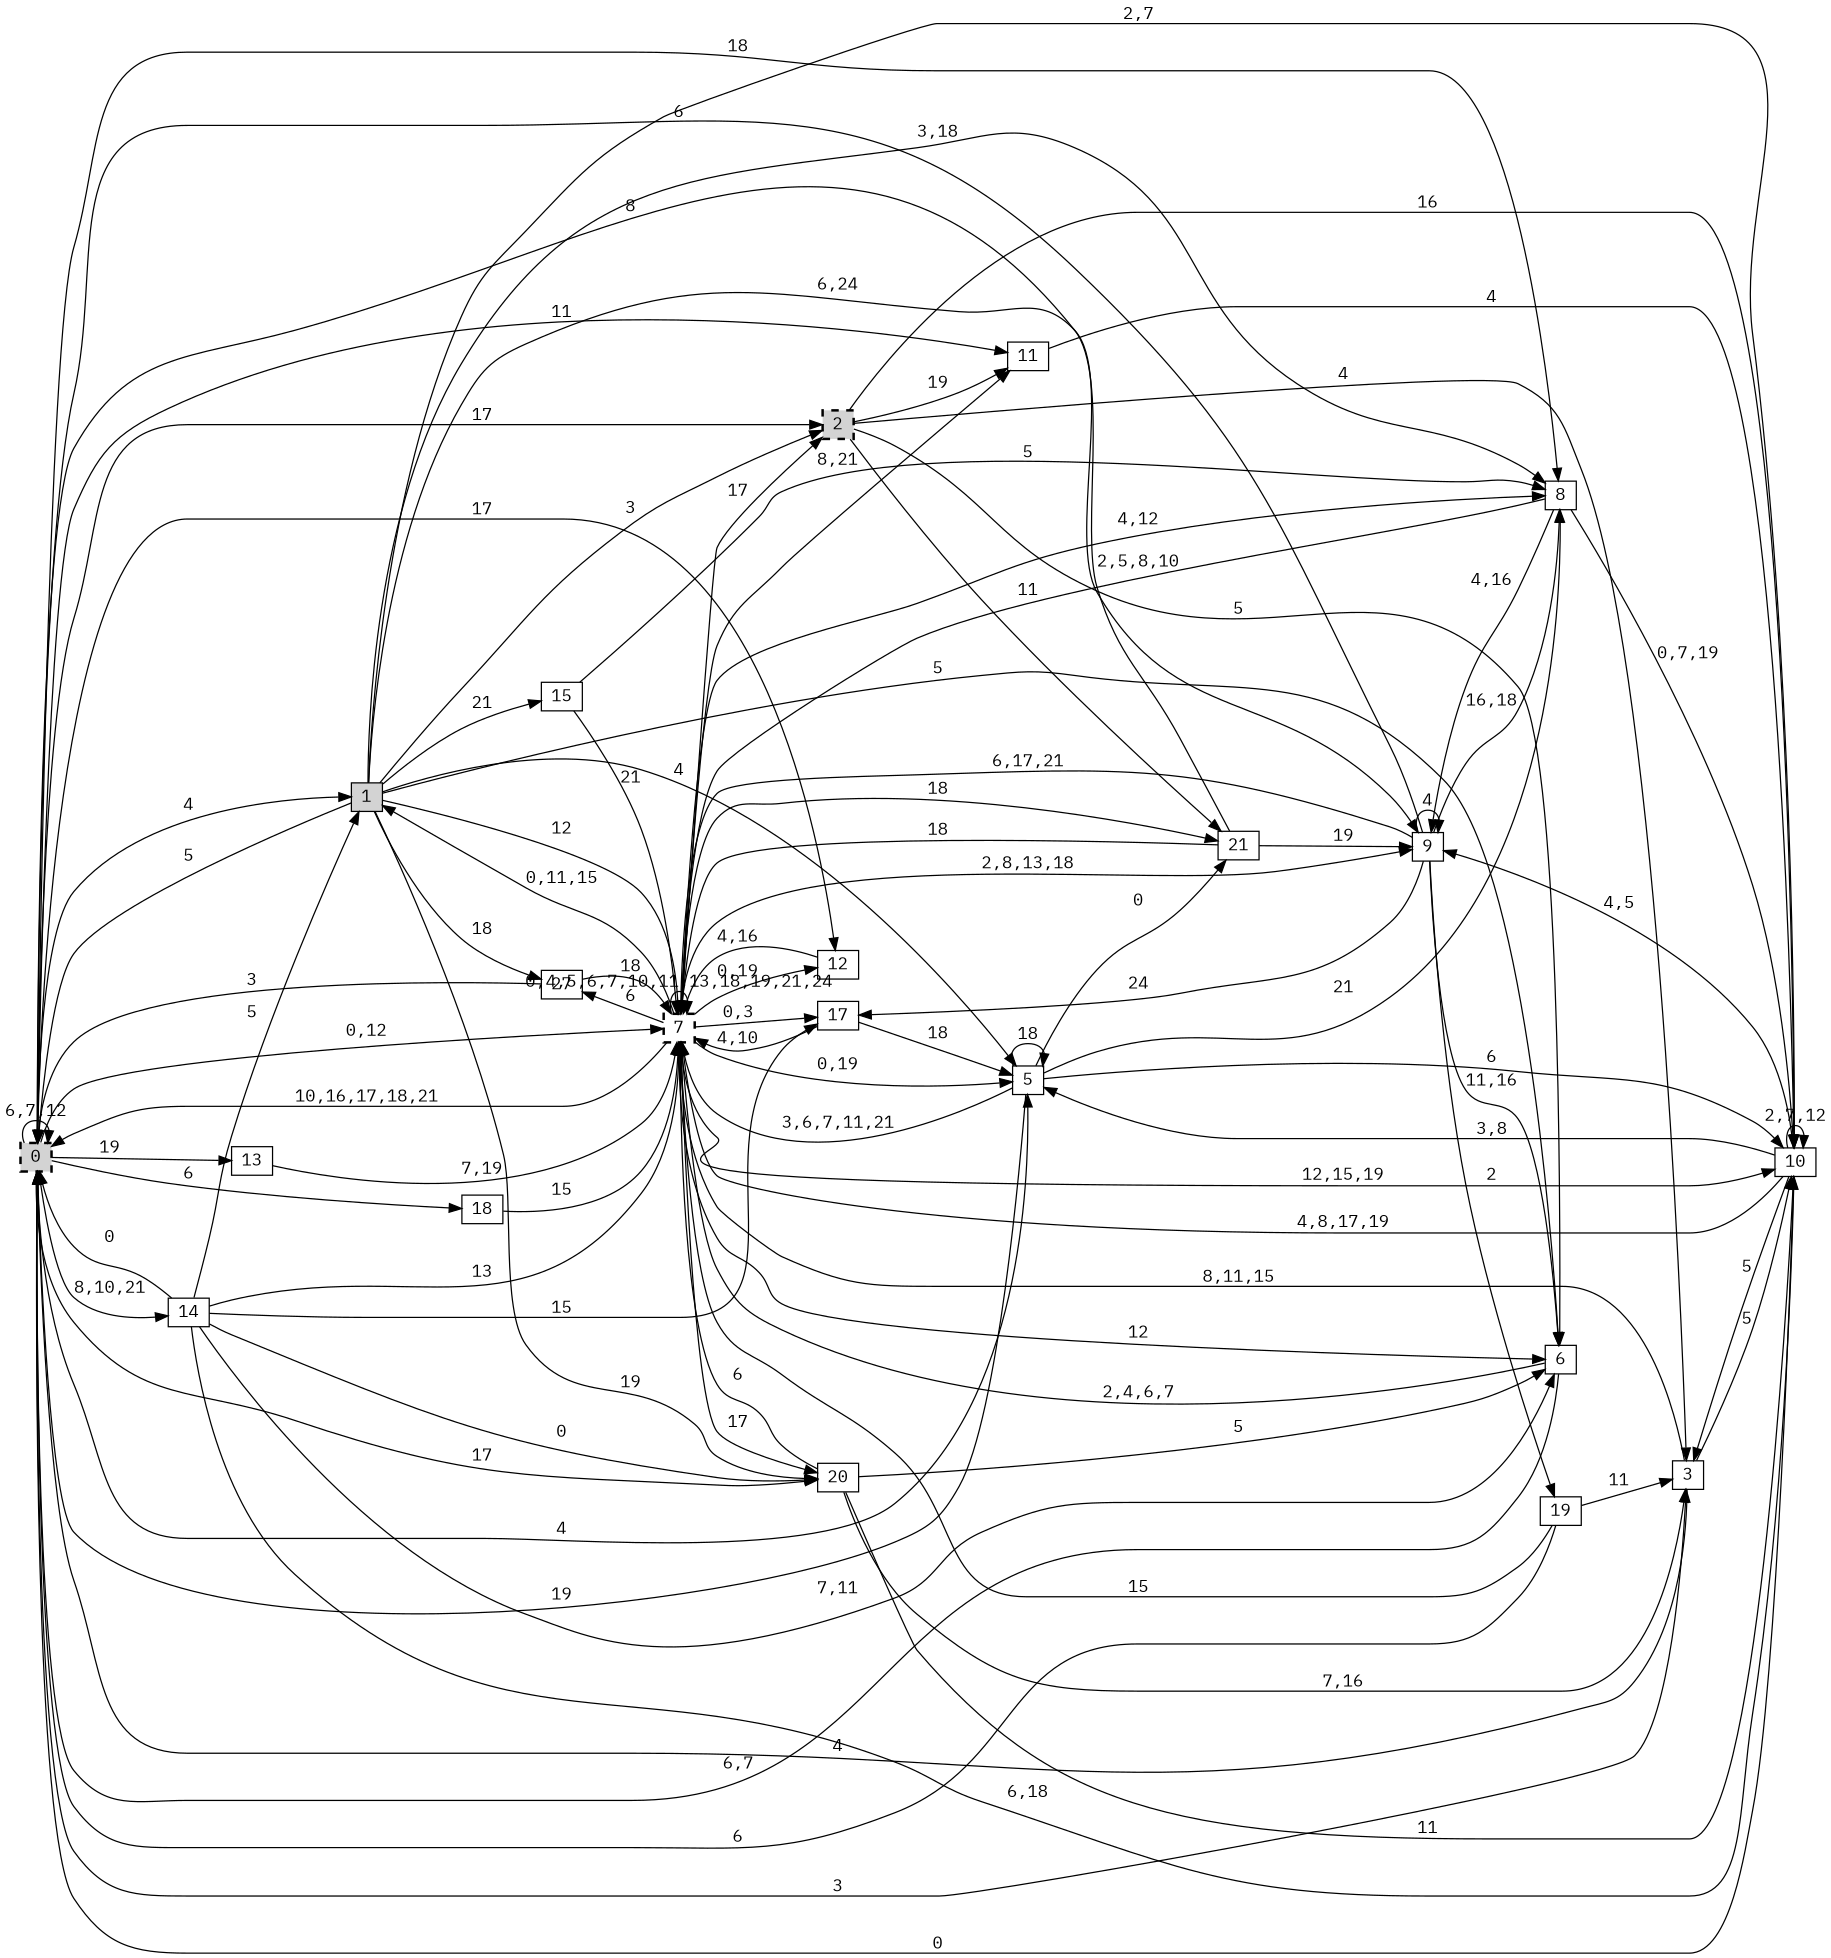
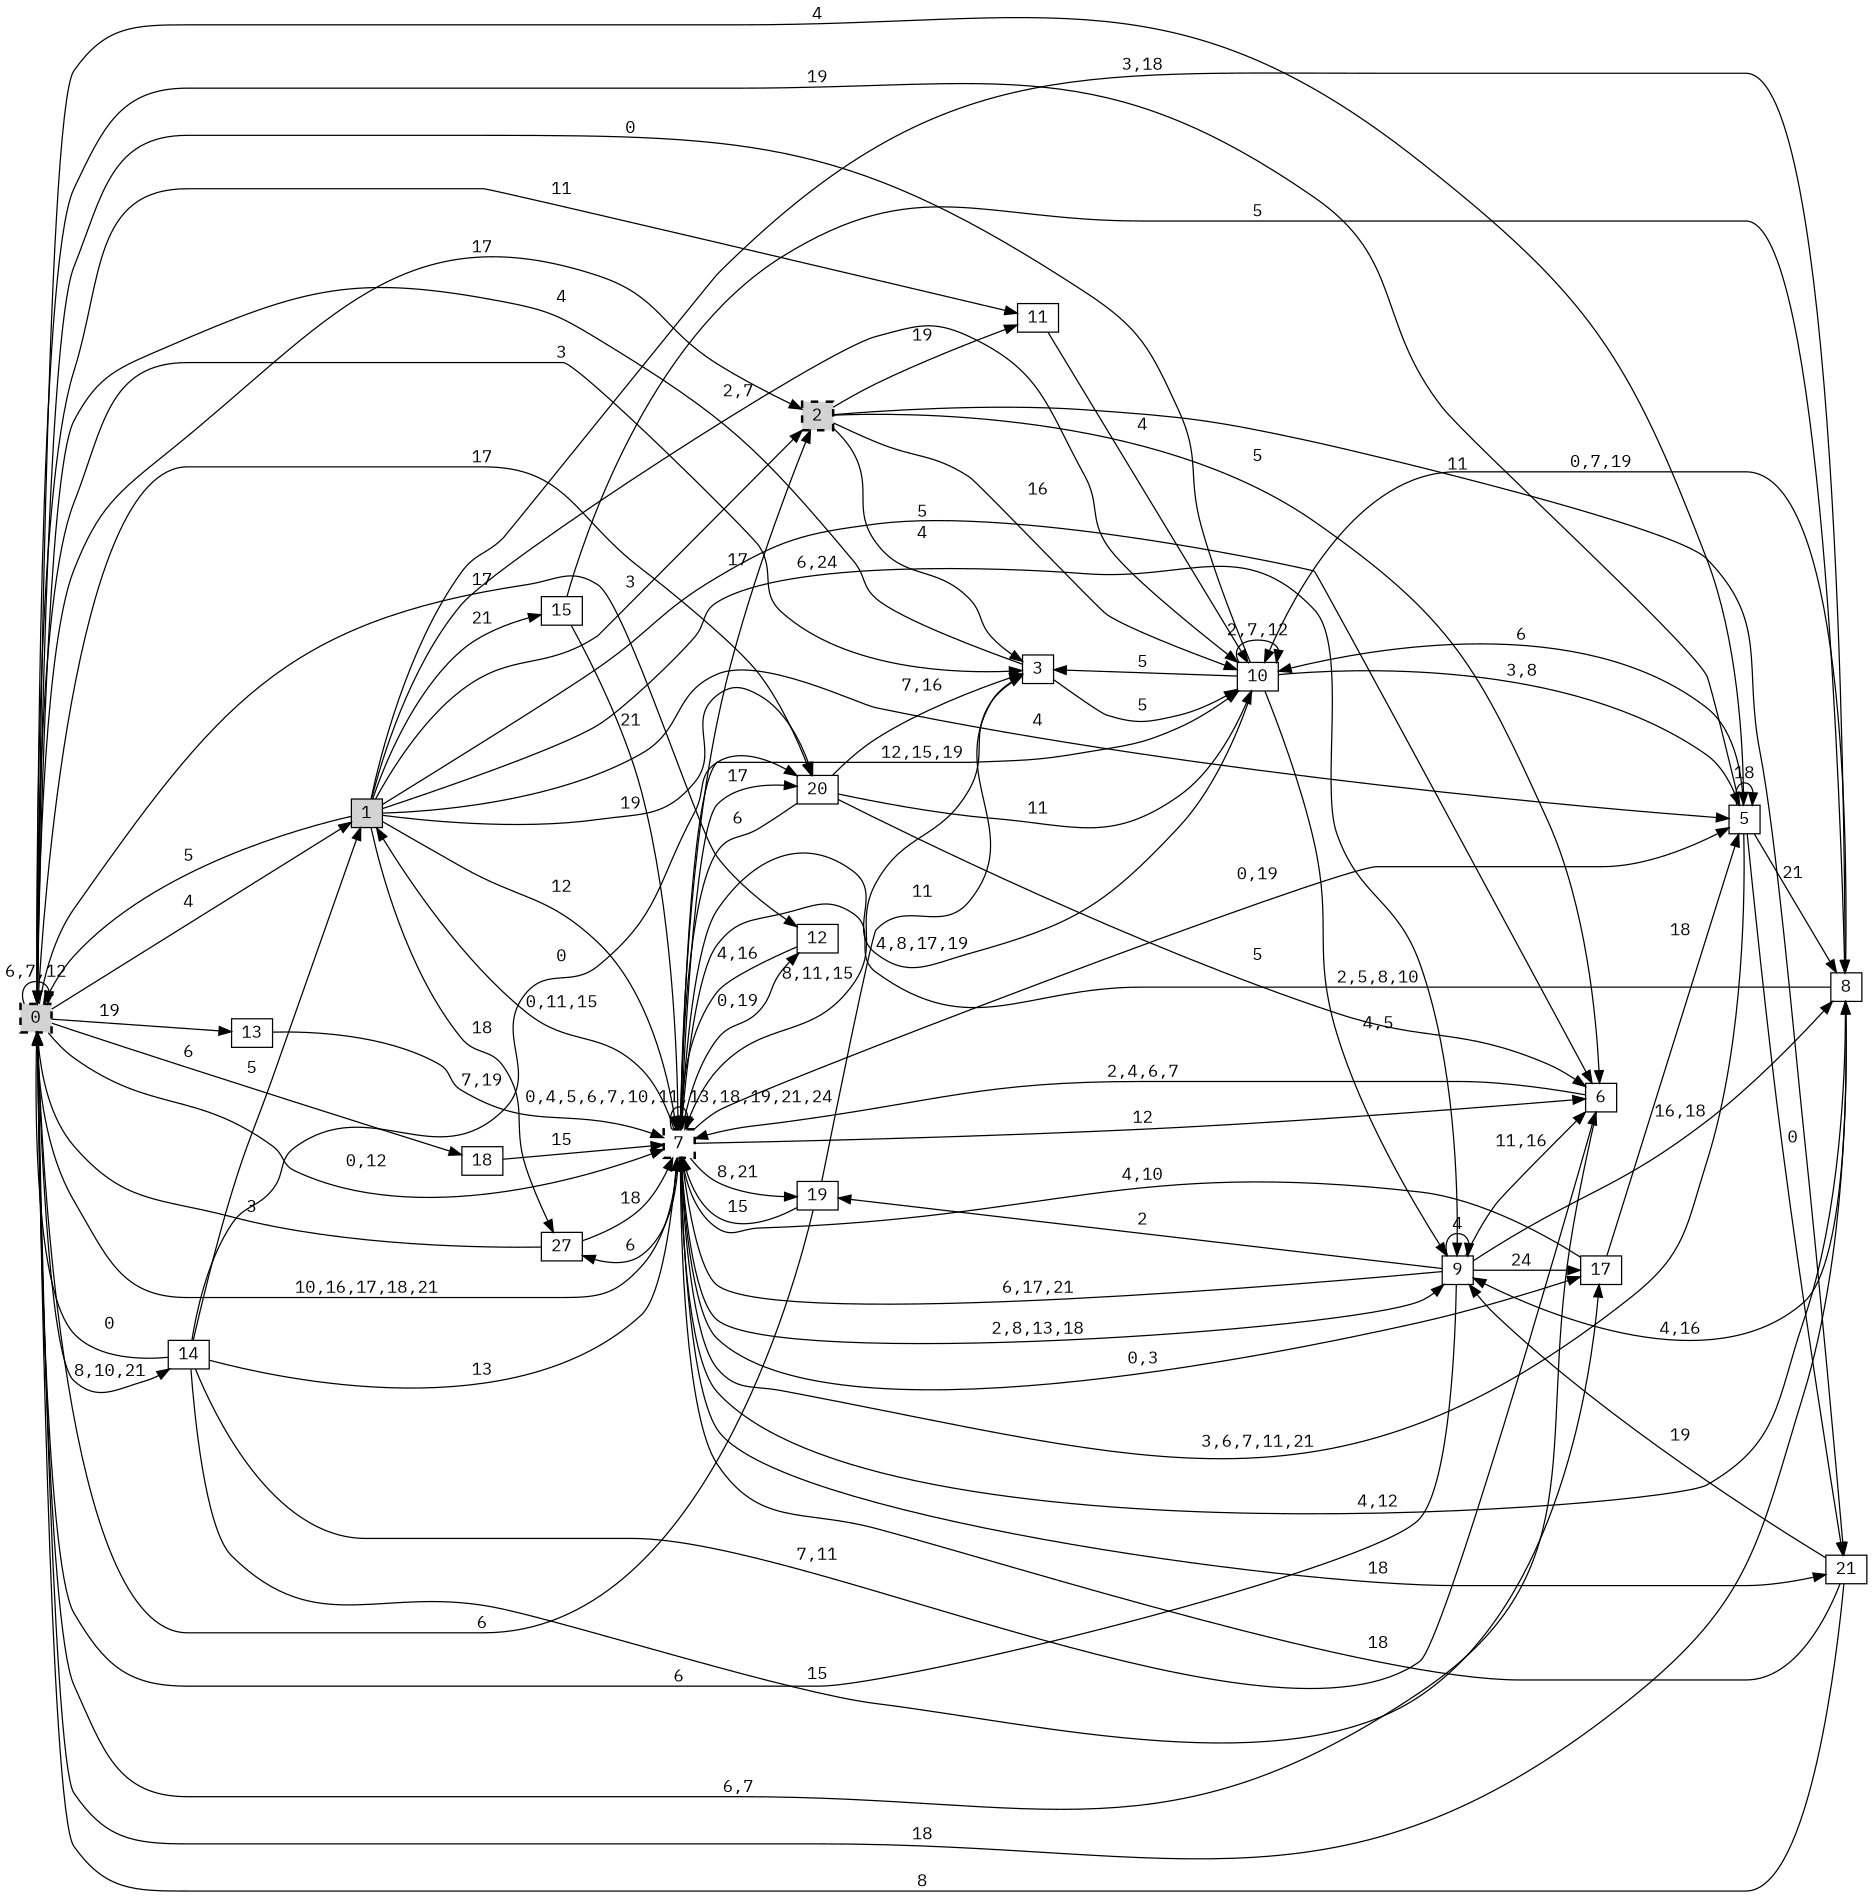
(721, 636) -> (732, 1188)
(1194, 1871) -> none
